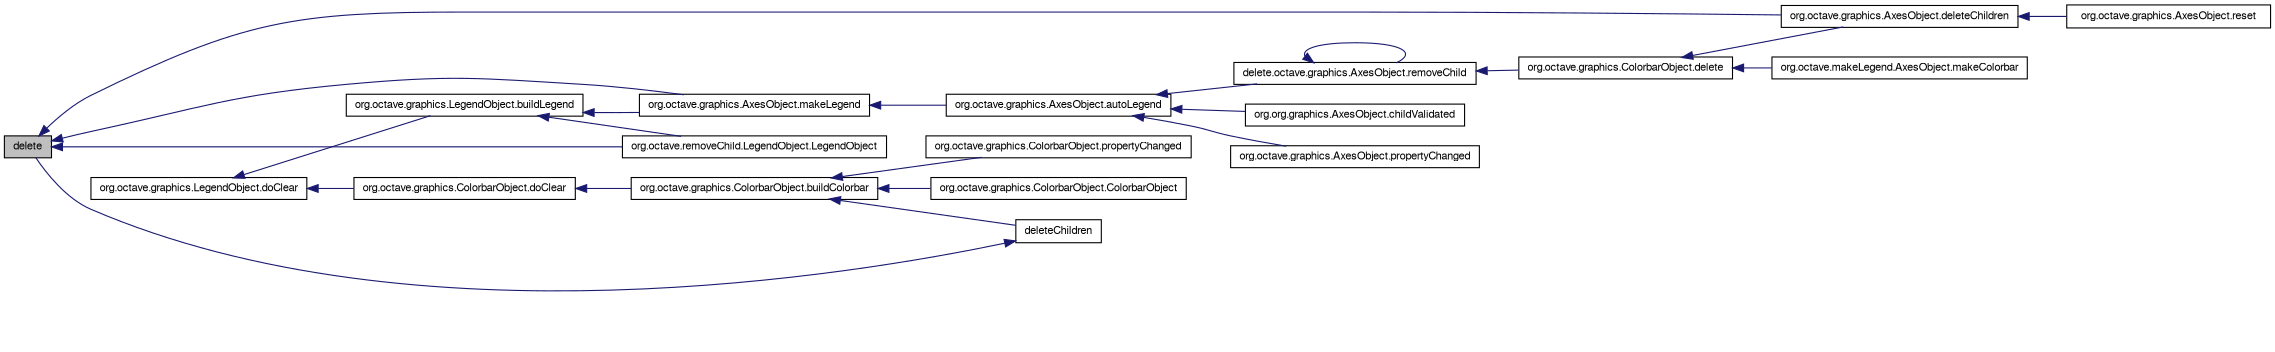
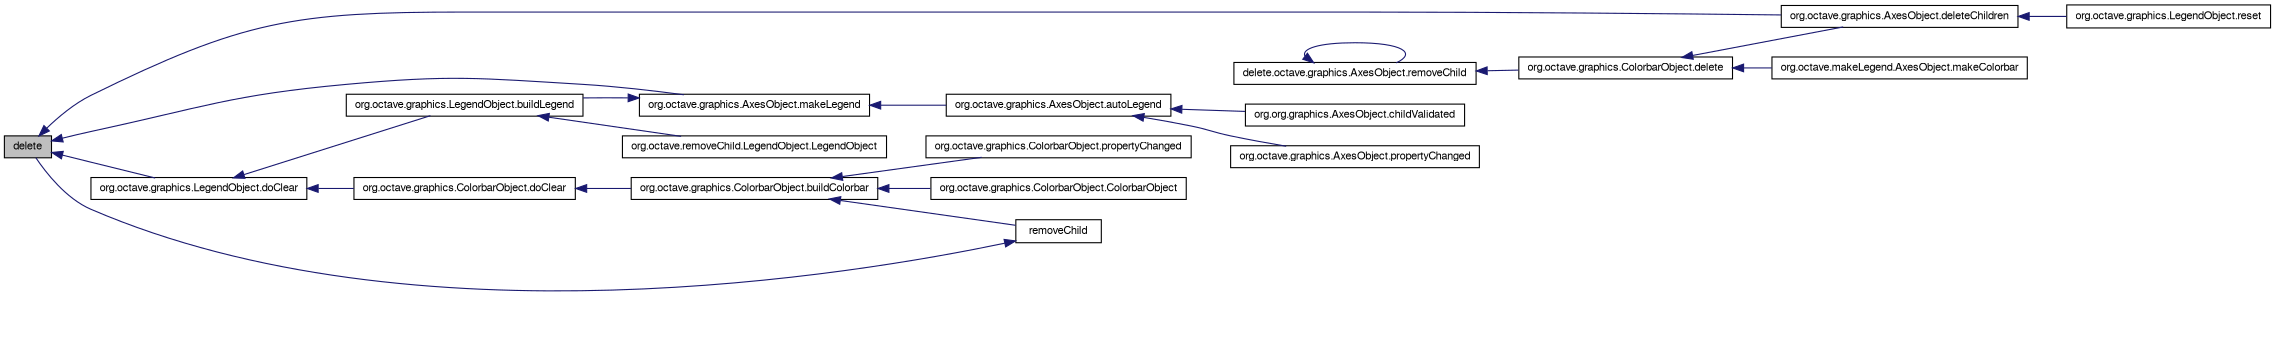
(2169, 16) -> (2169, 16)
(1212, 89) -> none
(617, 113) -> (605, 98)
(356, 147) -> (109, 167)
(1059, 231) -> (1059, 231)
